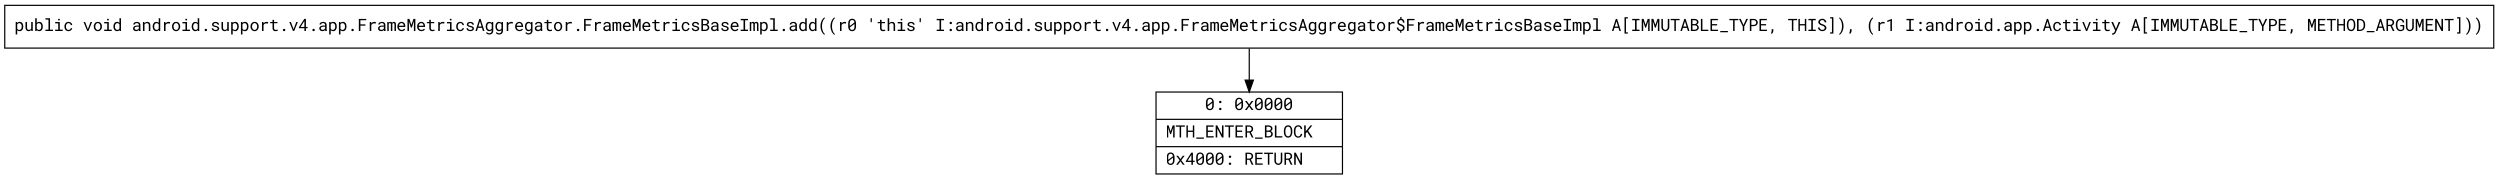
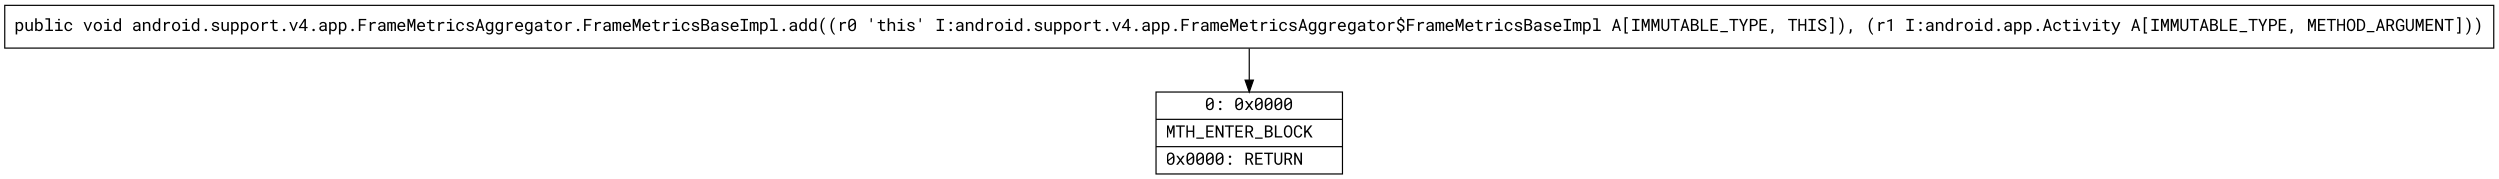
(1249, 160) -> (1249, 160)
